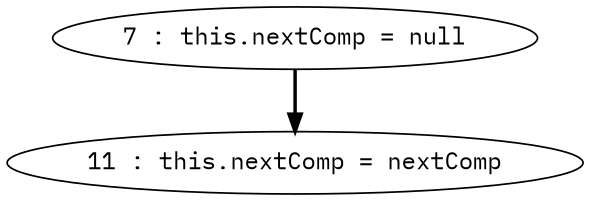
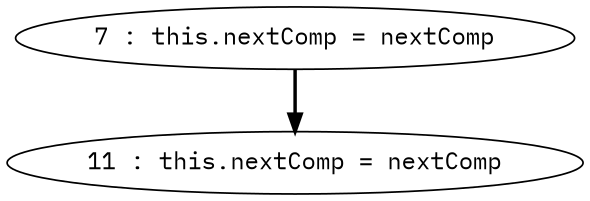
(295, 38) -> (295, 38)
